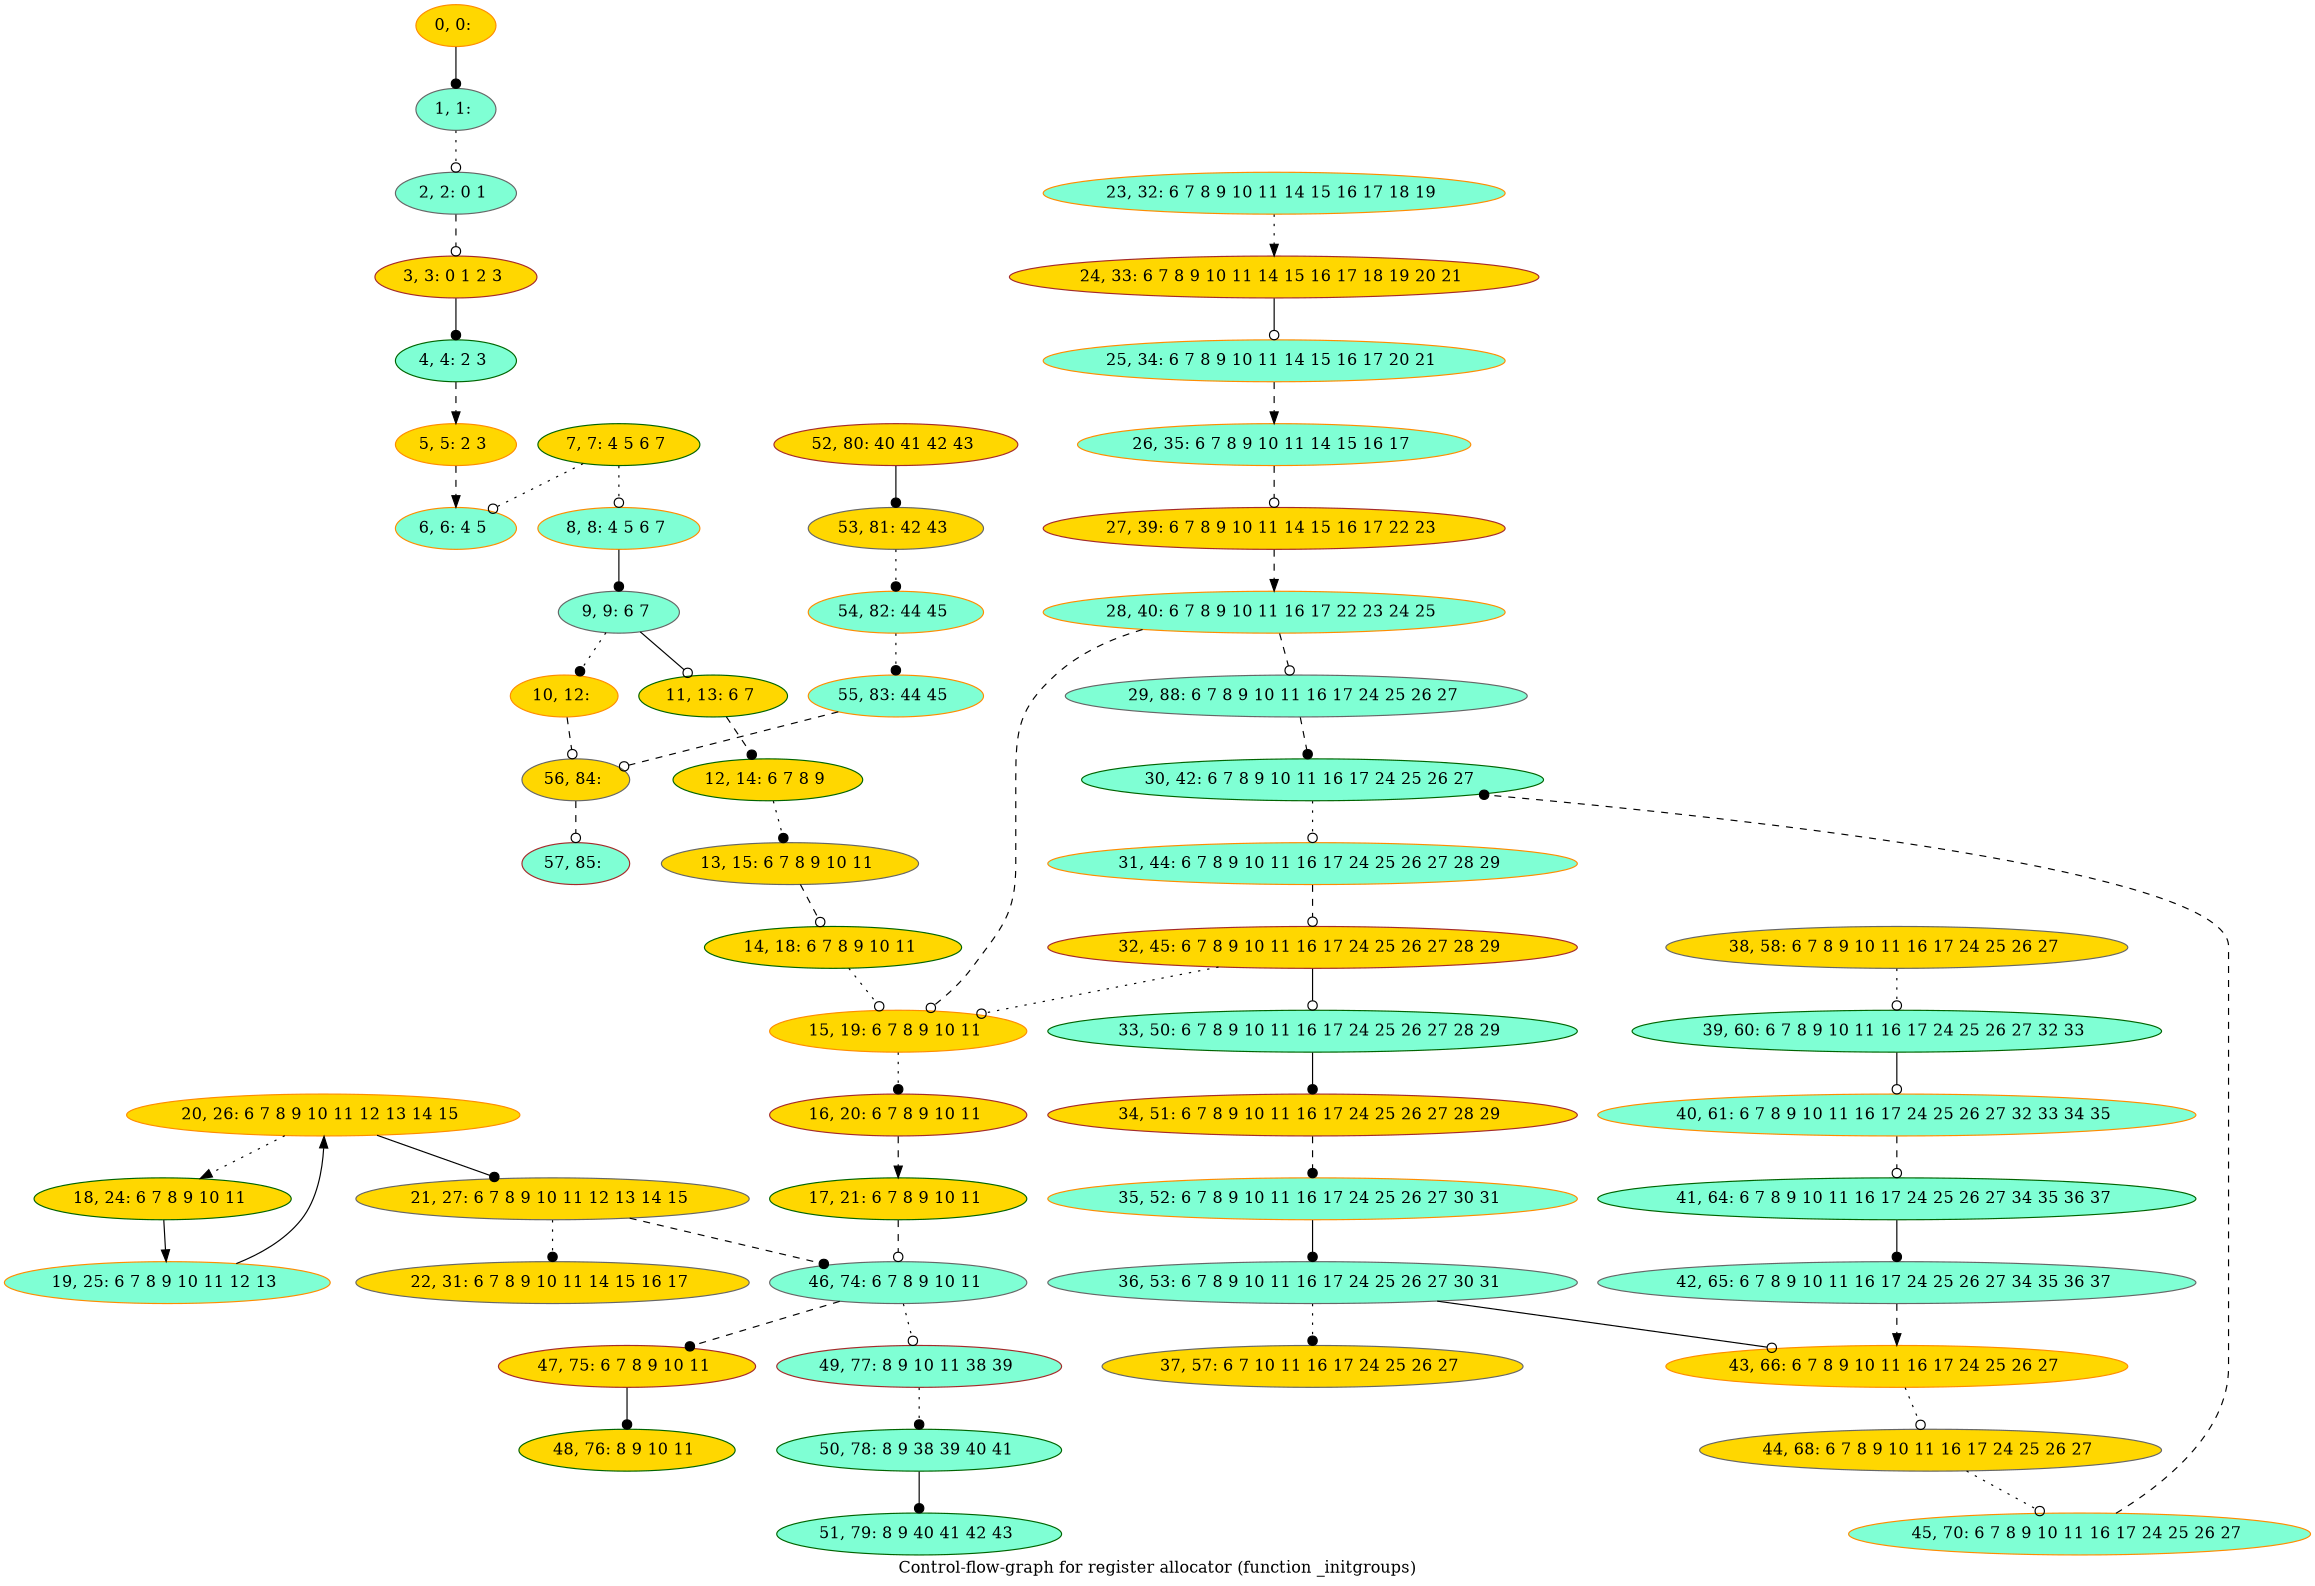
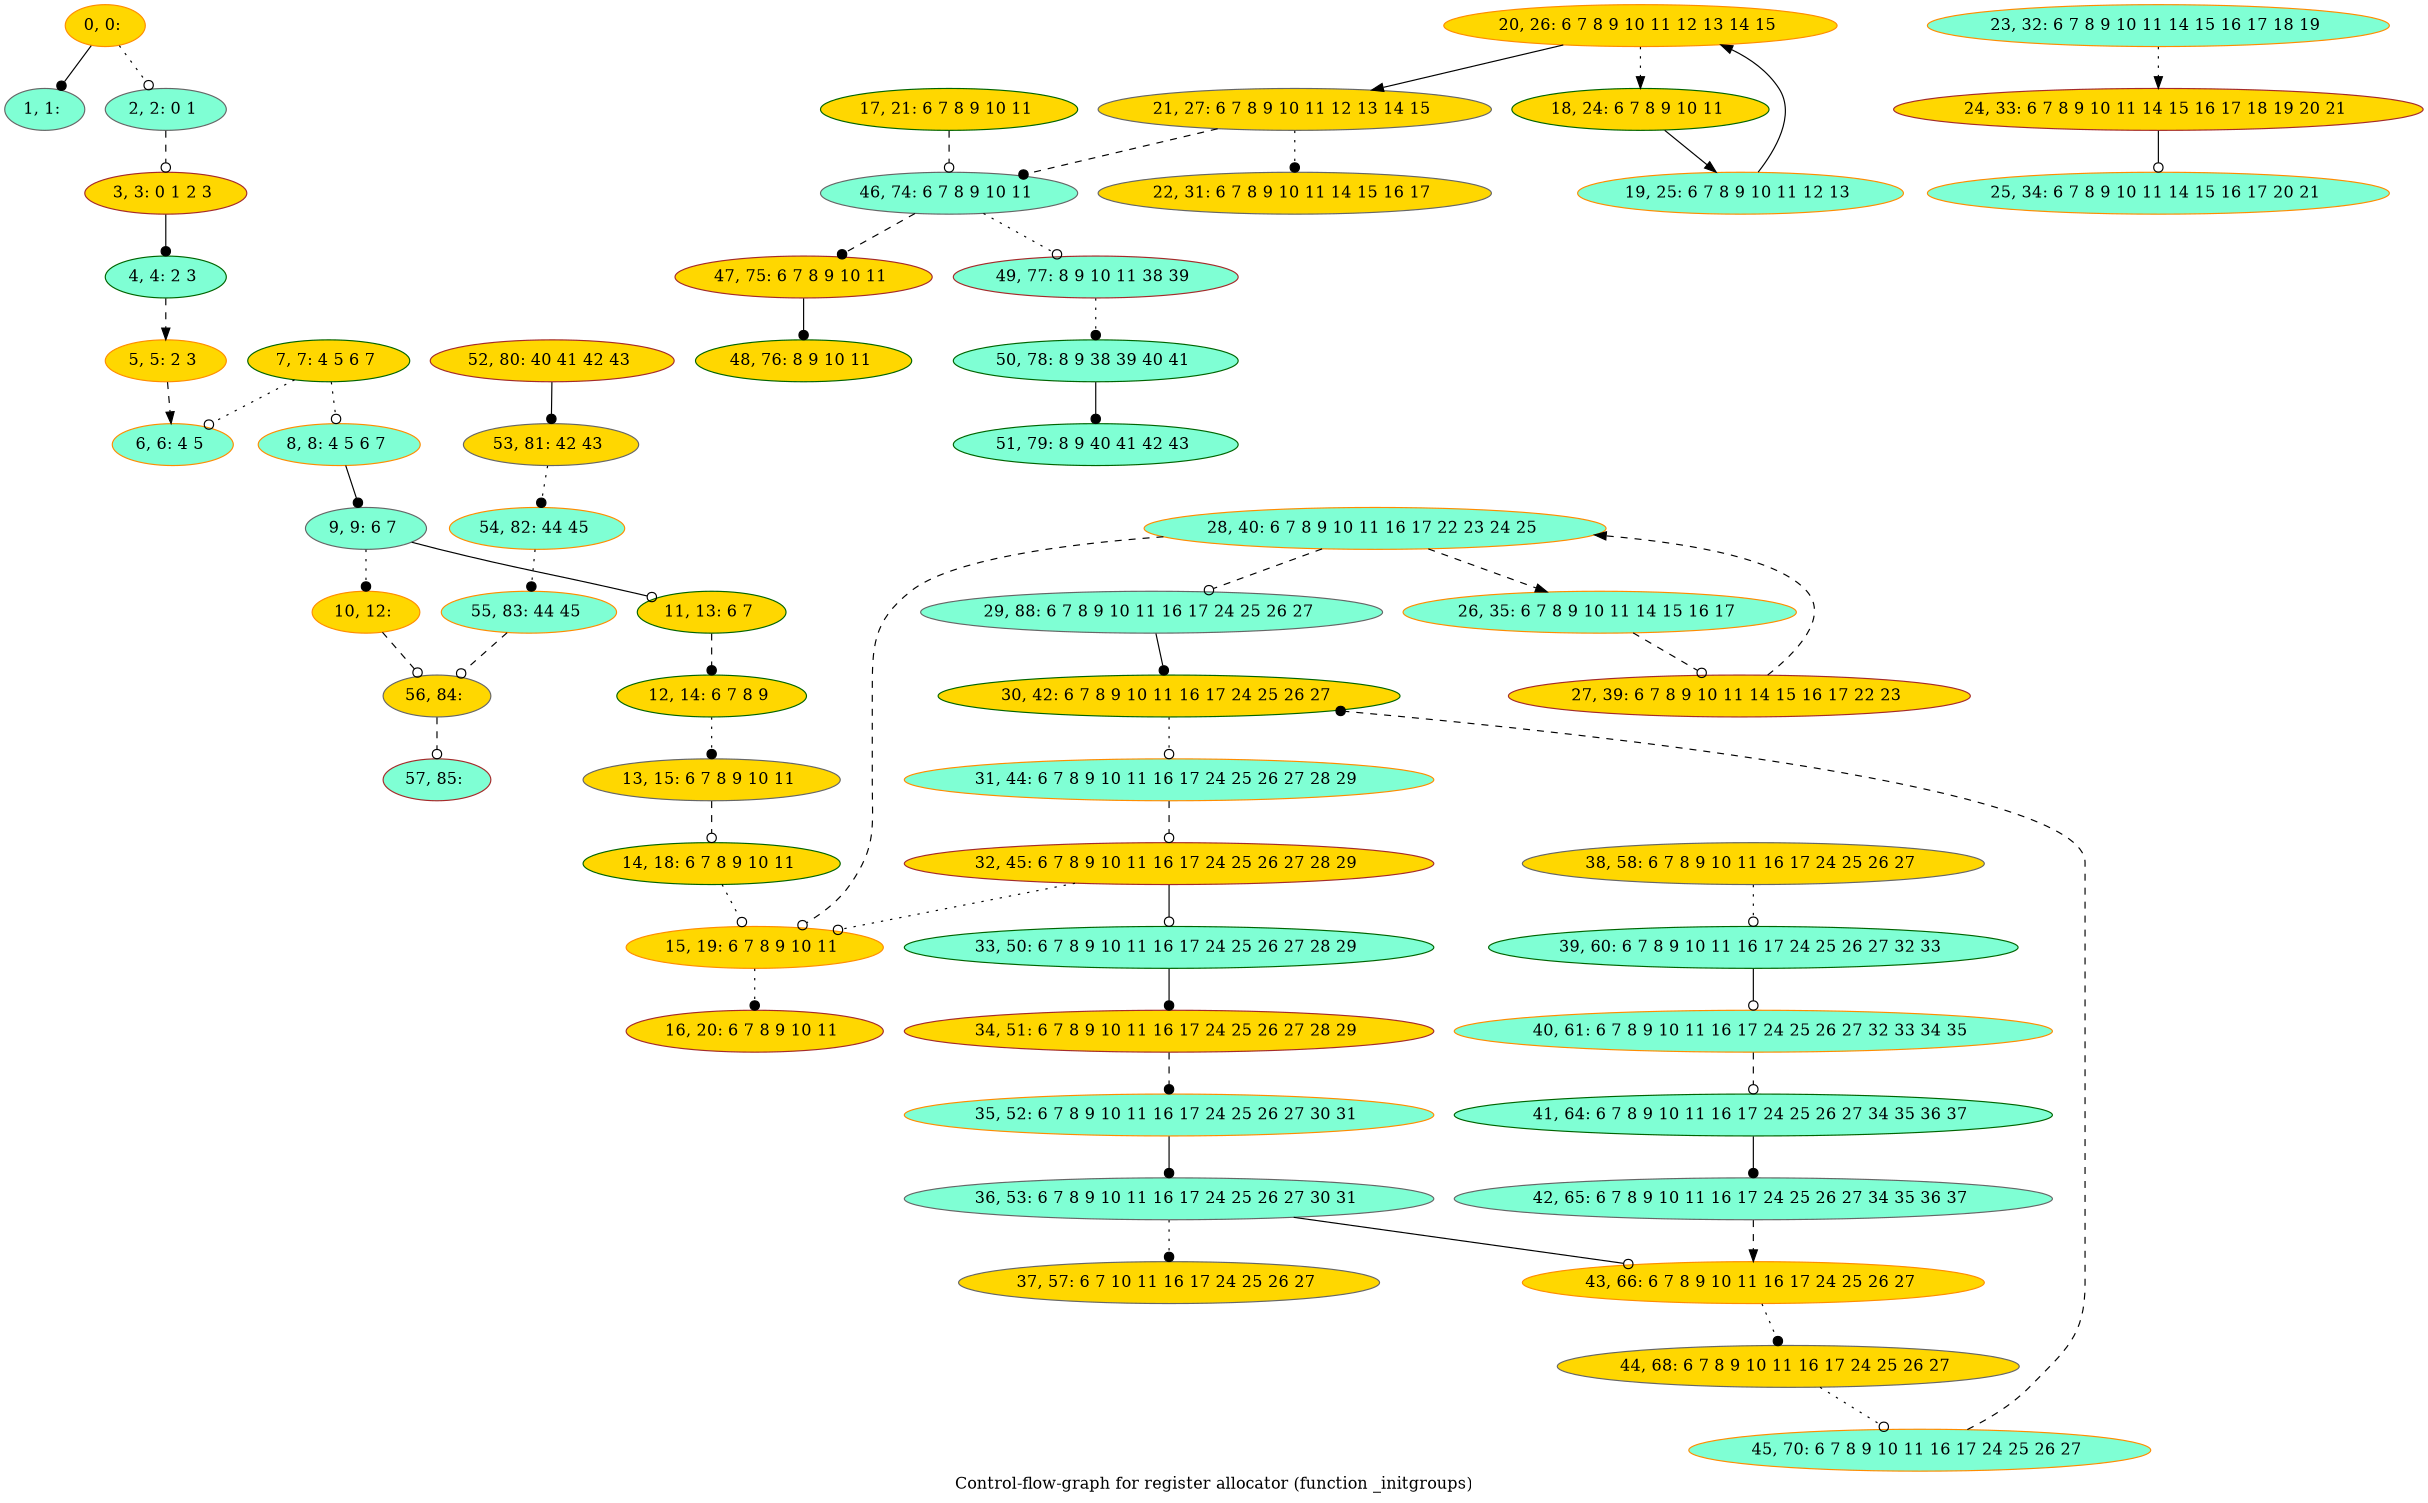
(456, 147) -> (132, 63)
(1274, 397) -> (1482, 568)
(1304, 733) -> (1159, 650)
(1313, 780) -> (1169, 696)
(898, 1151) -> none
(433, 1155) -> (1473, 66)
(1912, 1404) -> (1769, 1320)
